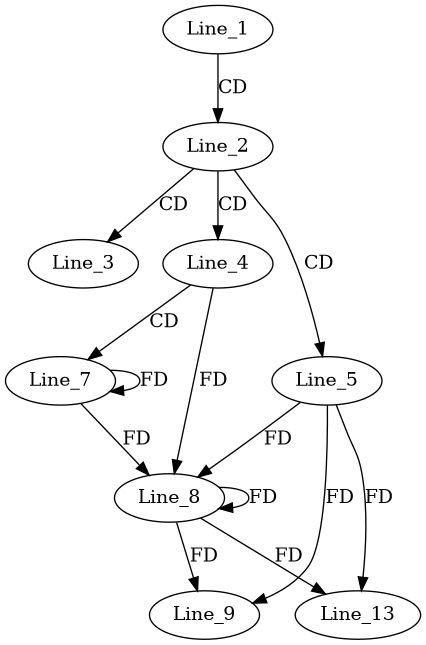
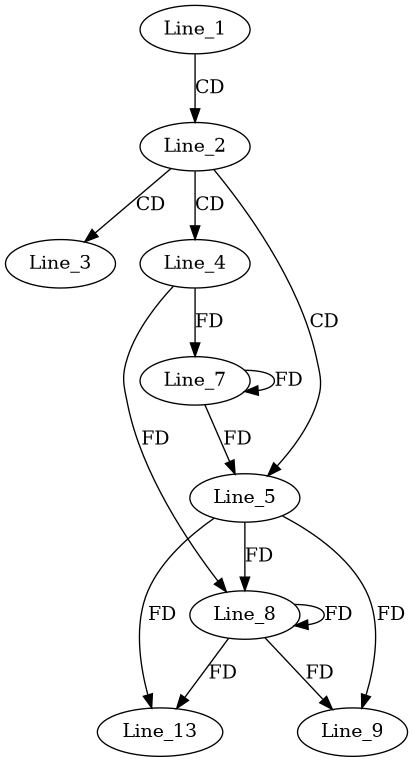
(164, 322) -> (210, 322)
(110, 434) -> (217, 433)
